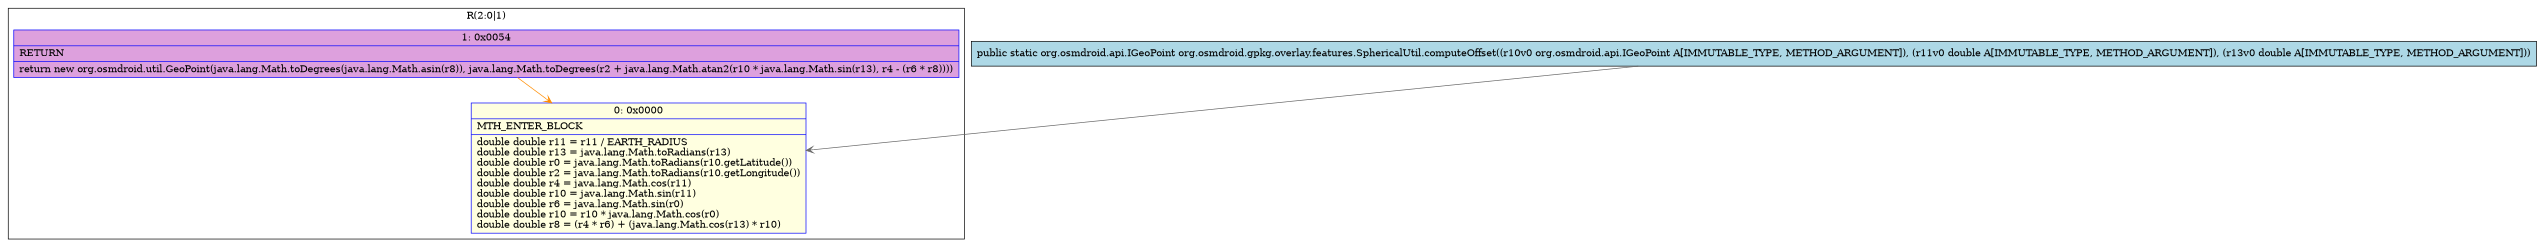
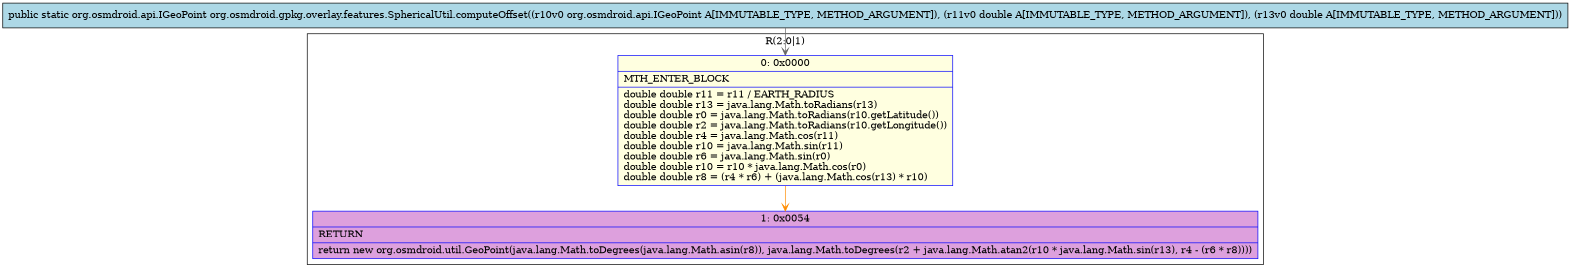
(532, 88) -> (785, 195)
